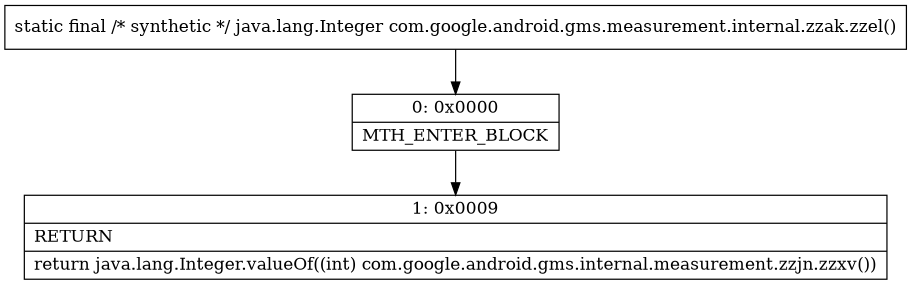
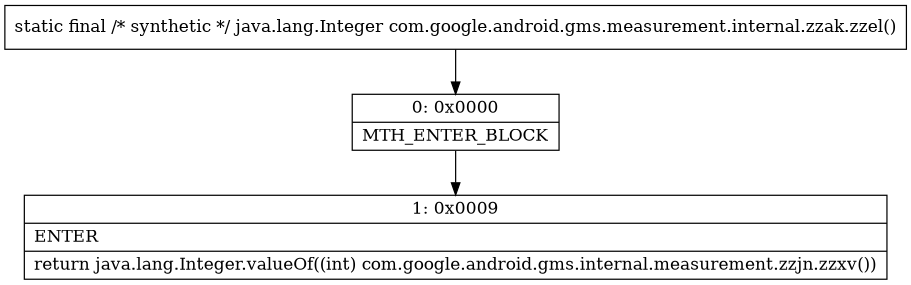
(74, 237) -> (66, 237)
